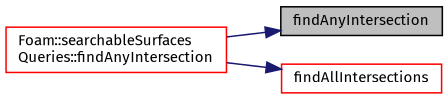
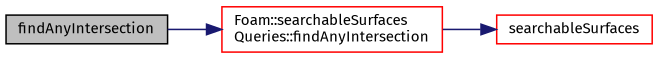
(246, 35) -> (187, 29)
(362, 79) -> (574, 29)
